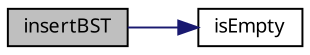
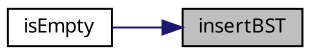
(153, 27) -> (137, 27)
